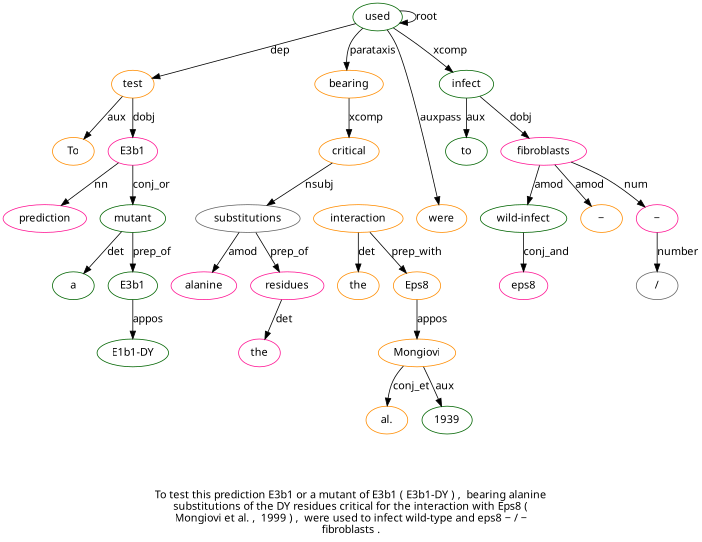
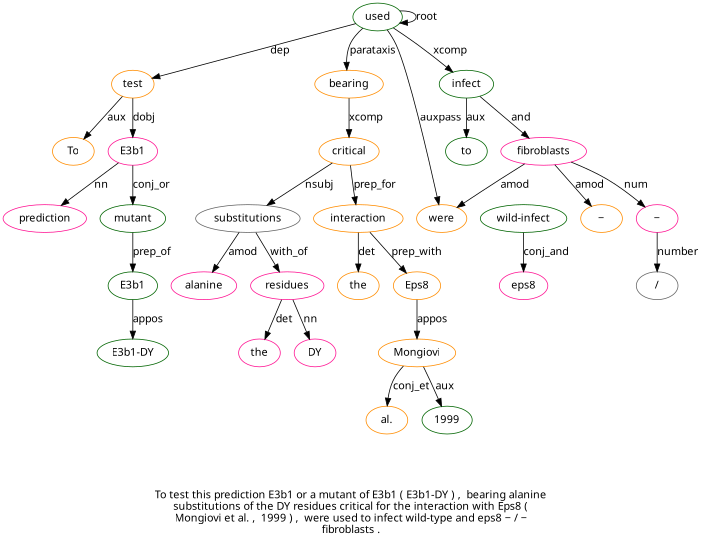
(521, 118) -> (521, 118)
none -> (352, 181)
(535, 181) -> (494, 183)
(289, 252) -> (289, 252)
(73, 286) -> none
(133, 353) -> (133, 353)
none -> (315, 353)
(447, 420) -> (447, 420)
